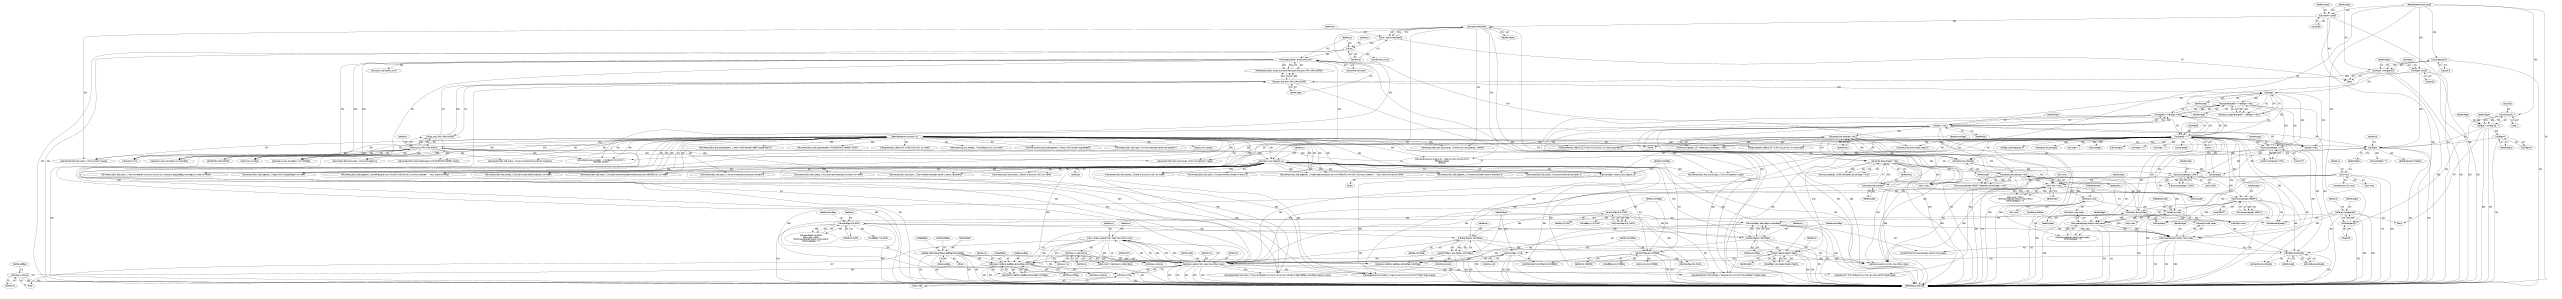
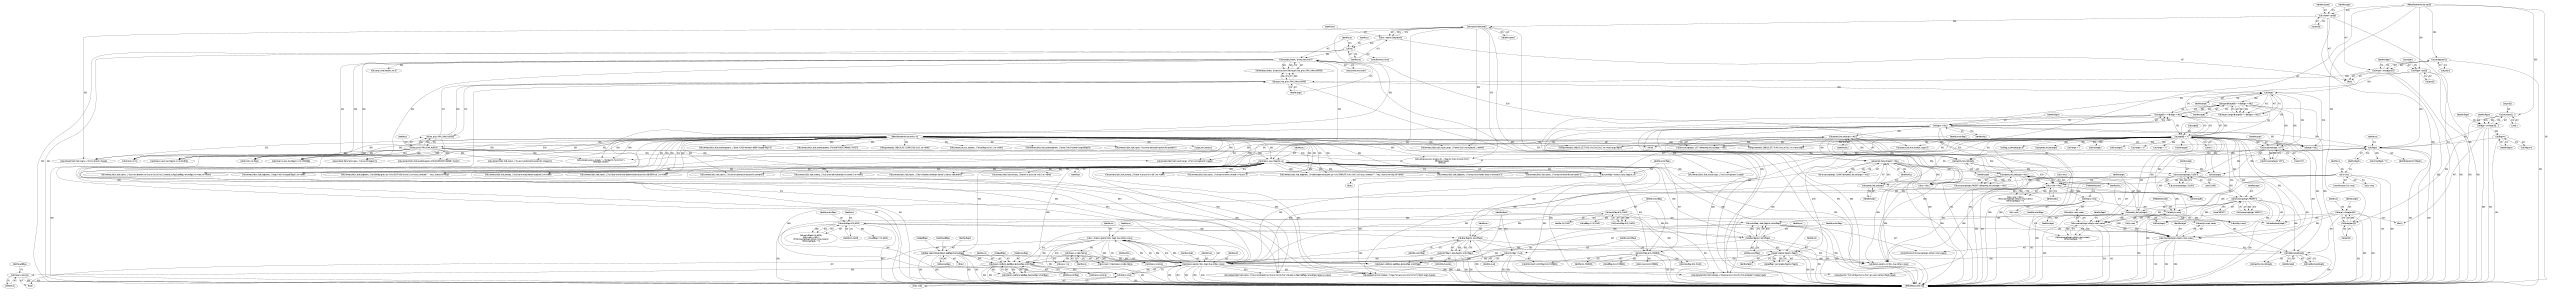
(1203, 148) -> (1203, 148)
none -> (1626, 155)
(218, 161) -> none
